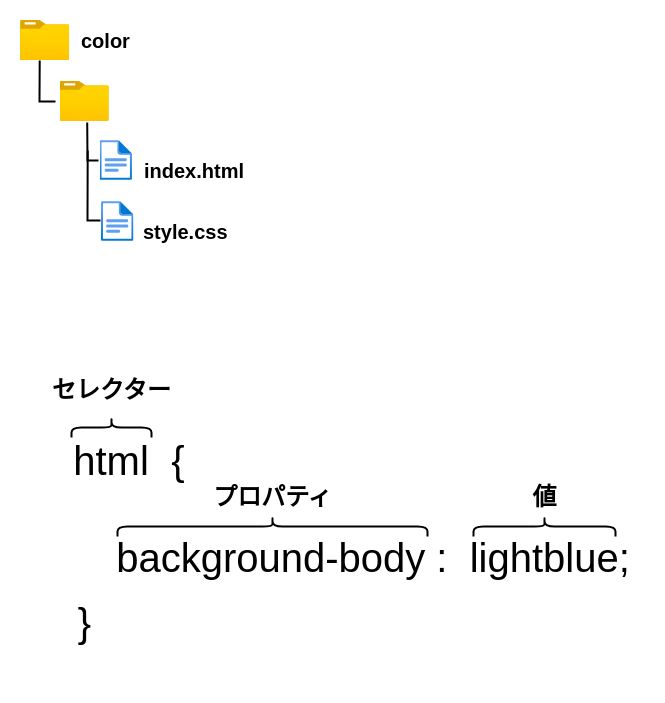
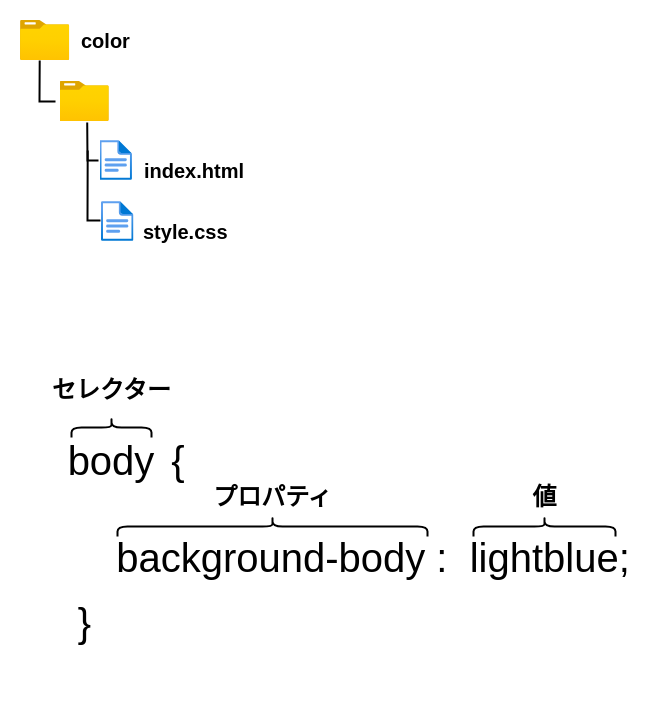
(112, 461) -> (112, 461)
